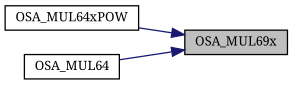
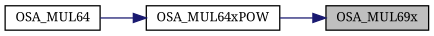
(146, 56) -> (117, 18)
